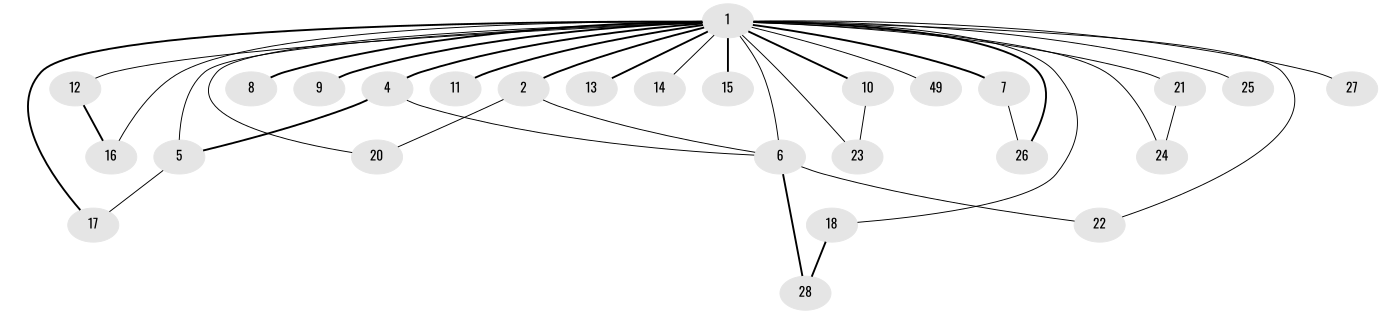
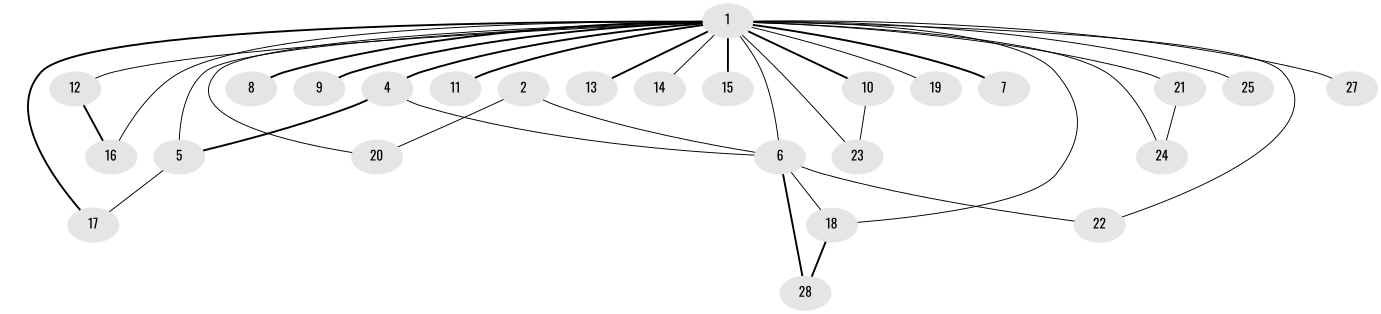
(623, 50) -> none
(936, 89) -> (936, 89)
(1022, 157) -> none
none -> (806, 191)
